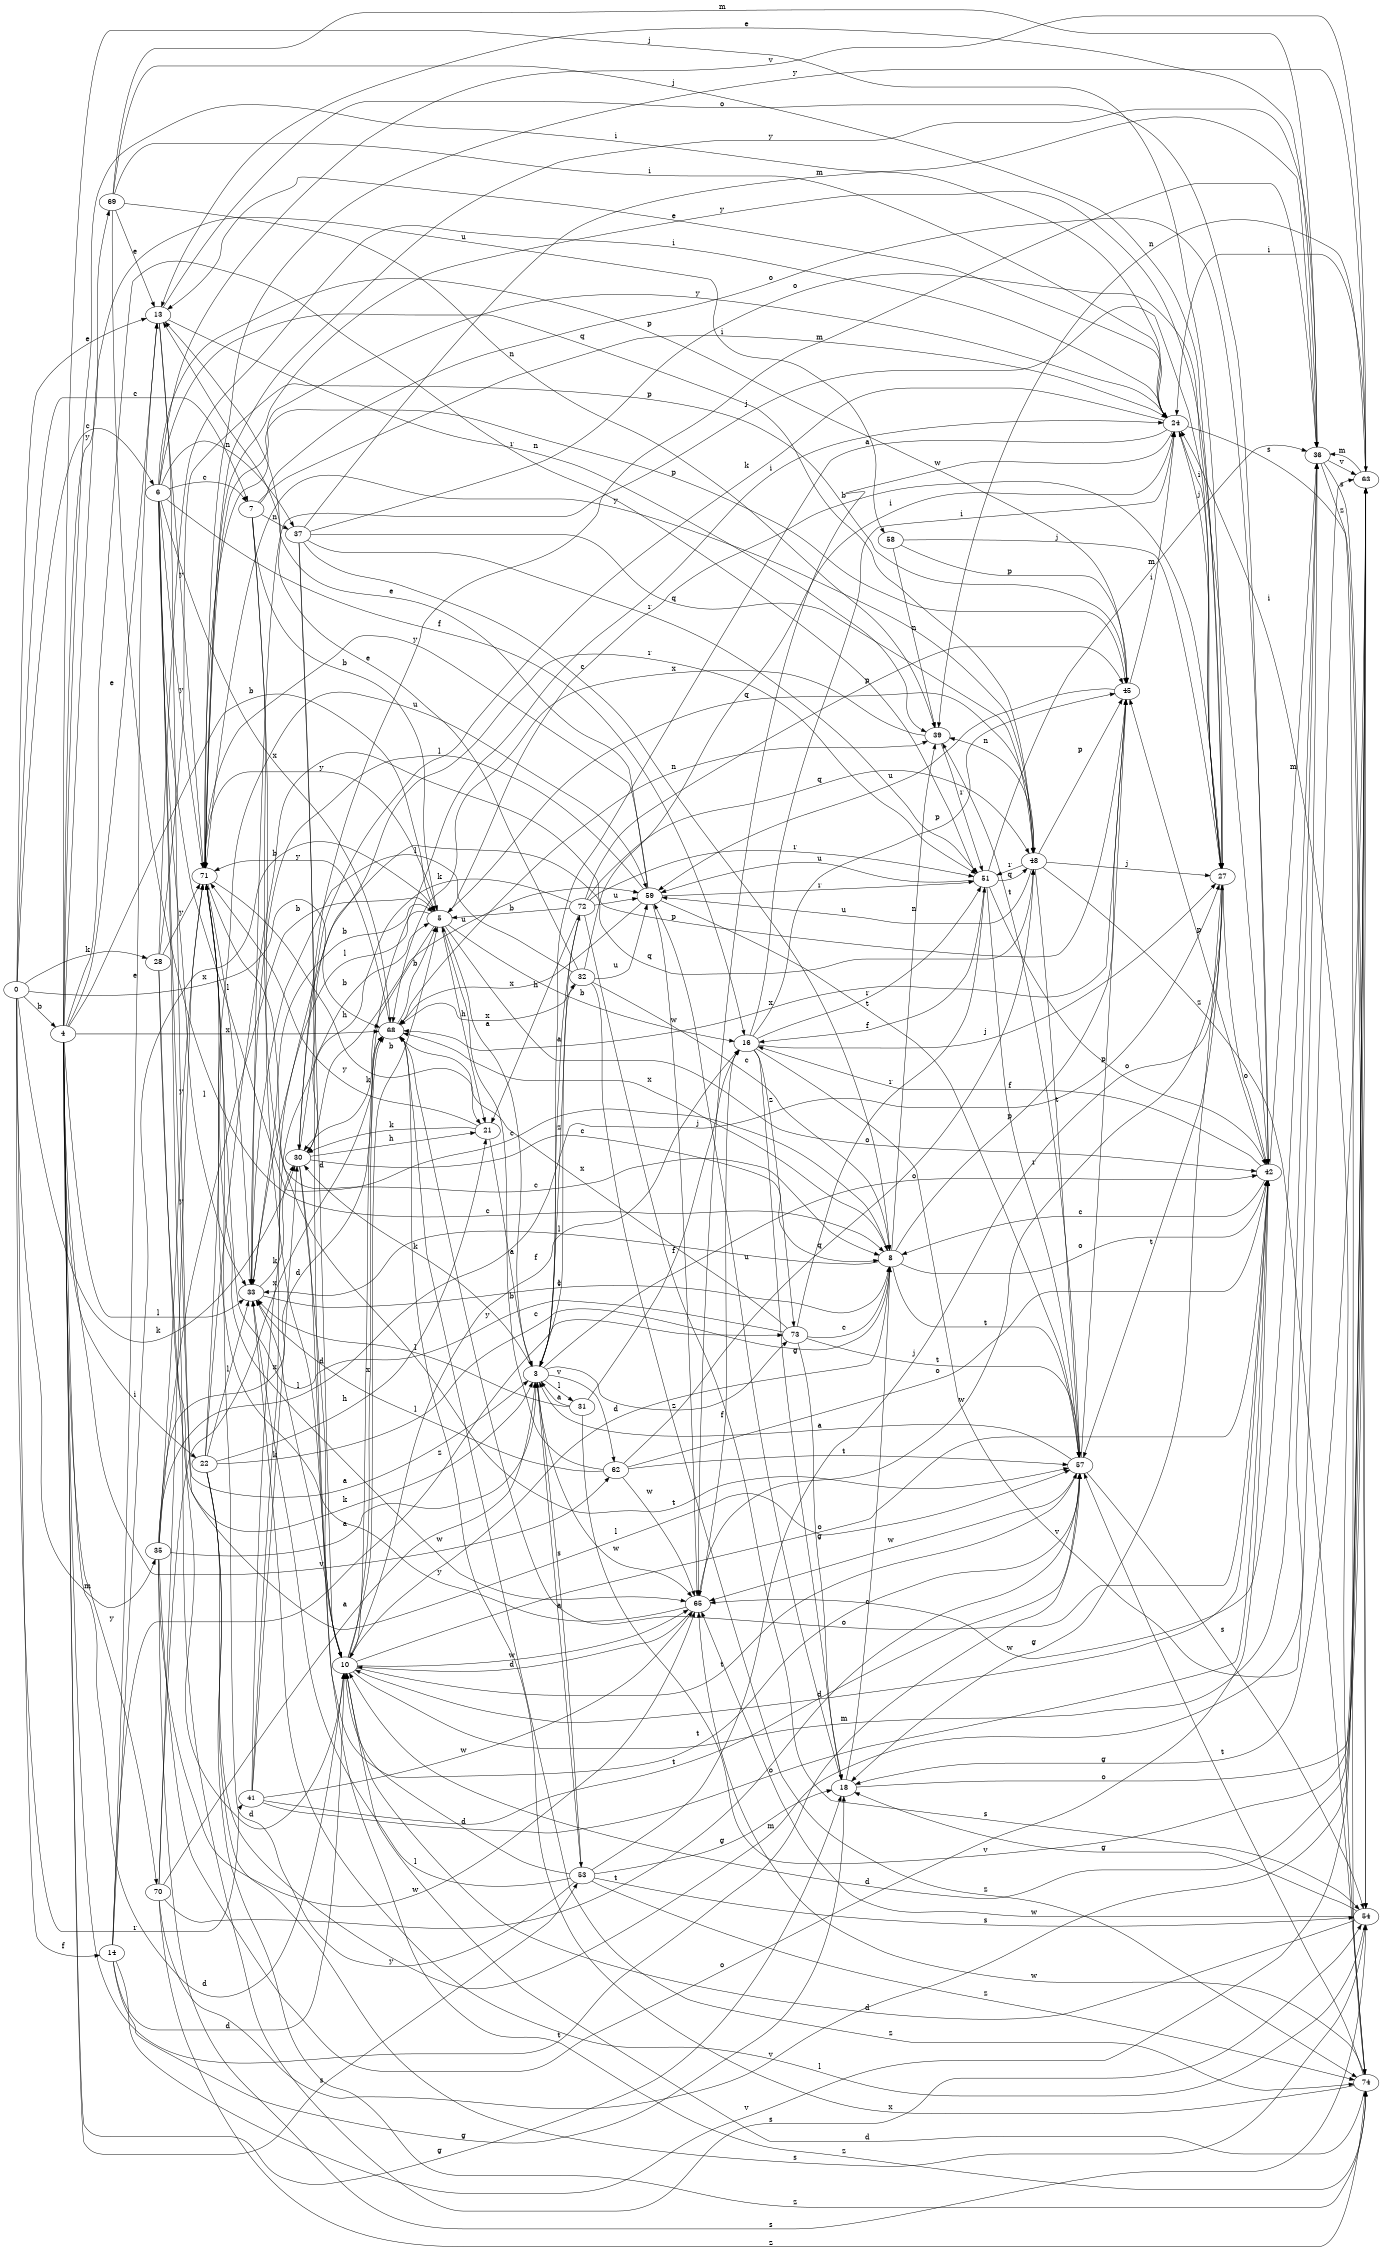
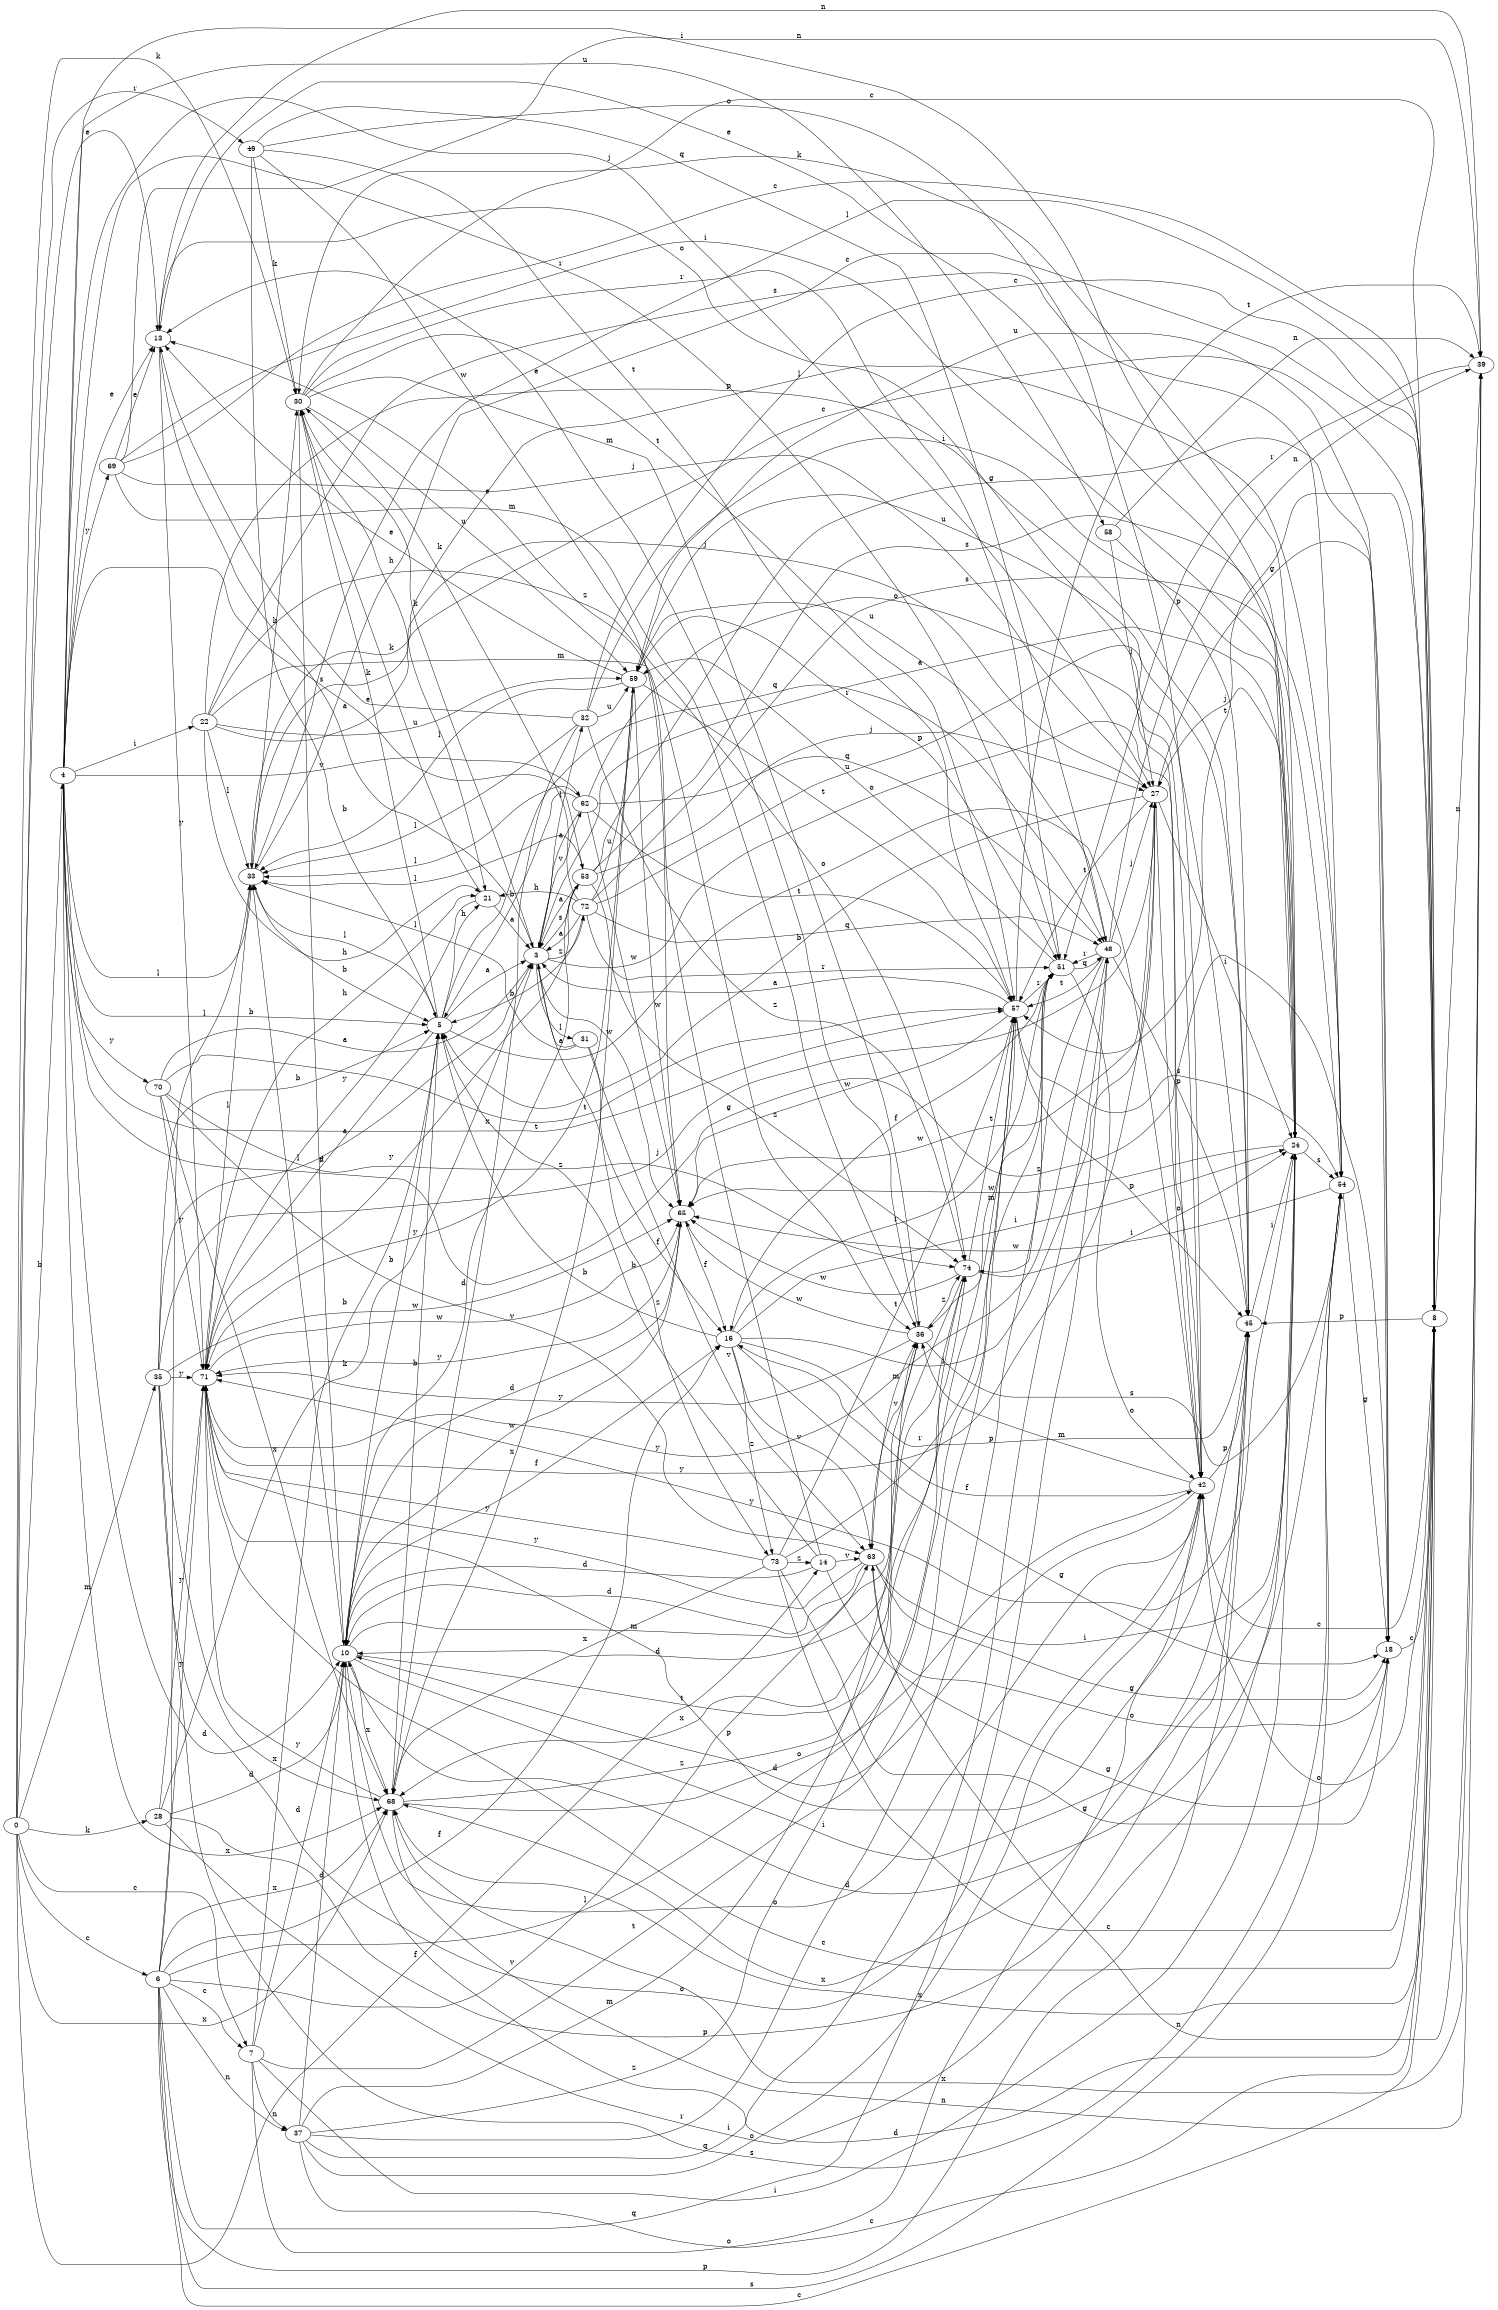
none -> (557, 855)
(581, 1001) -> (530, 1235)
(1023, 1172) -> (1037, 990)
(312, 1604) -> (797, 1563)
(251, 1799) -> (251, 149)
